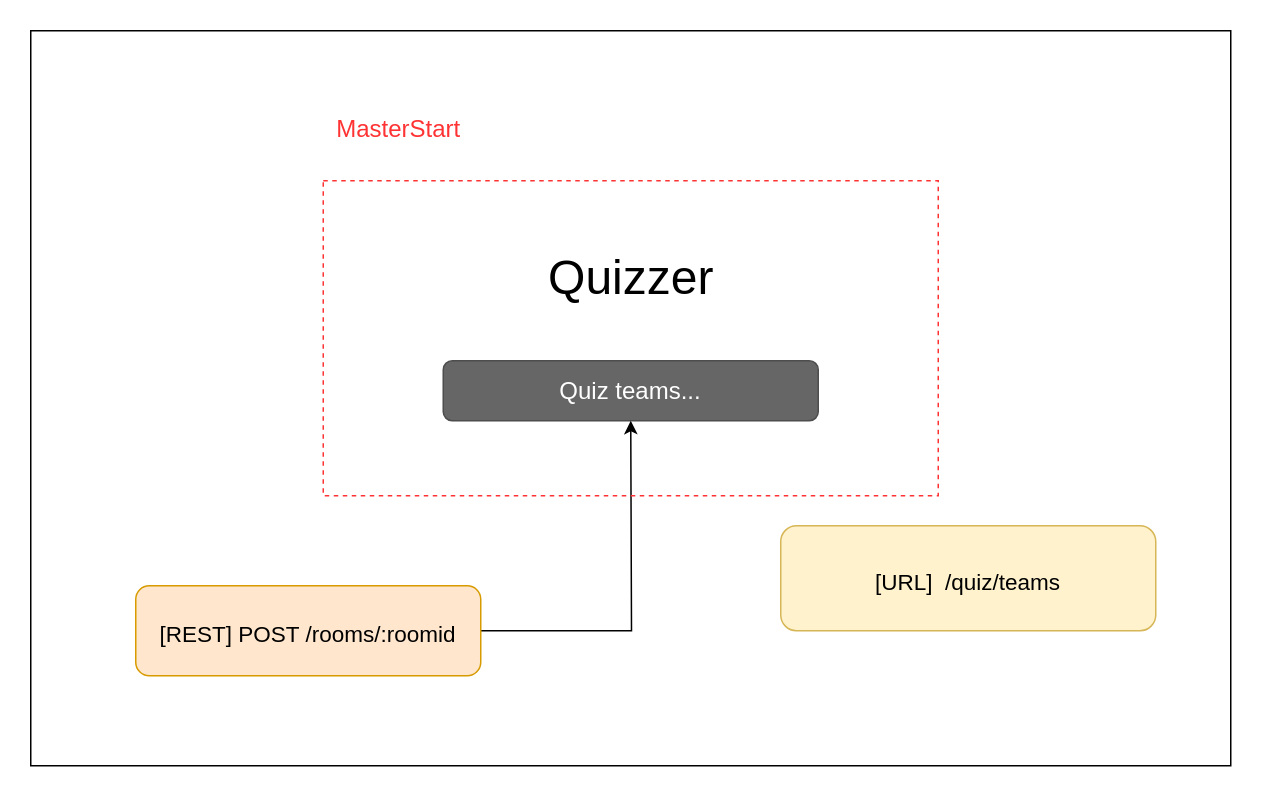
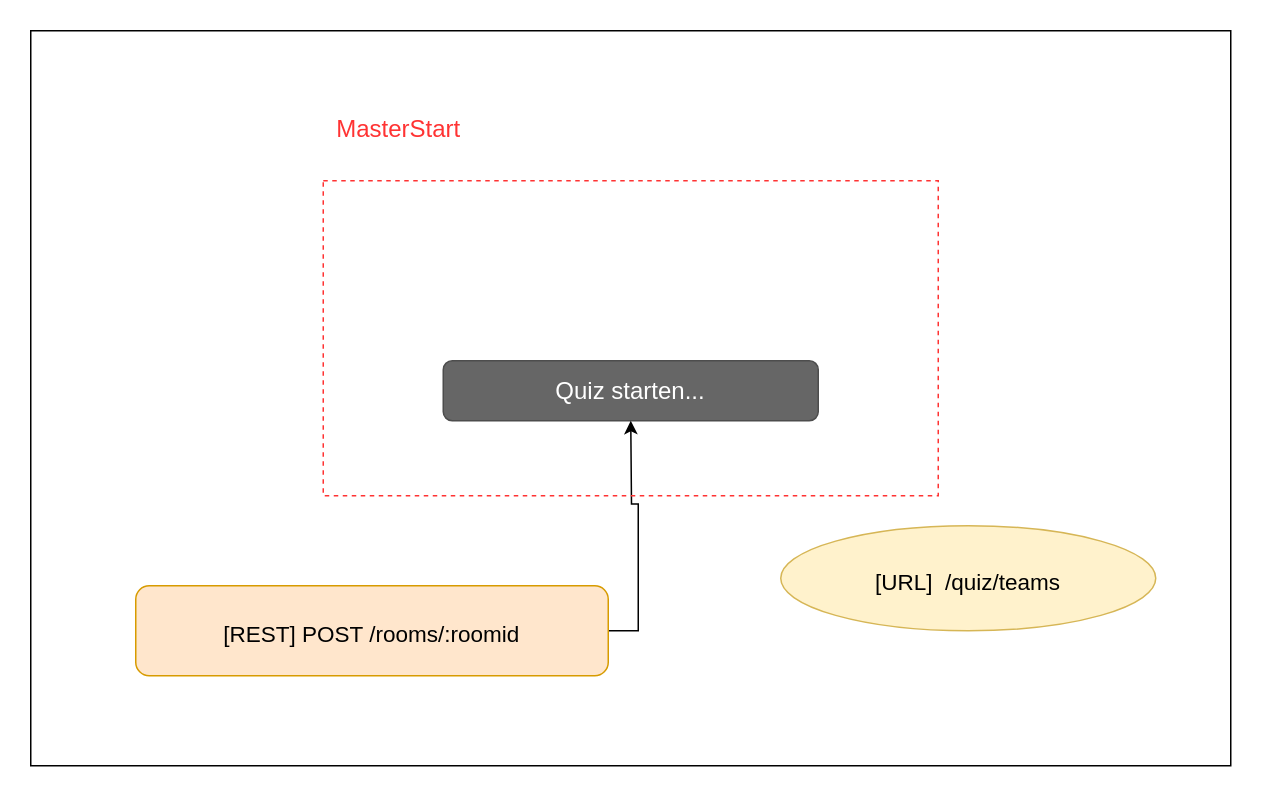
(631, 278) -> none
(631, 391) -> (631, 391)
(968, 578) -> (968, 578)
(308, 631) -> (372, 631)
